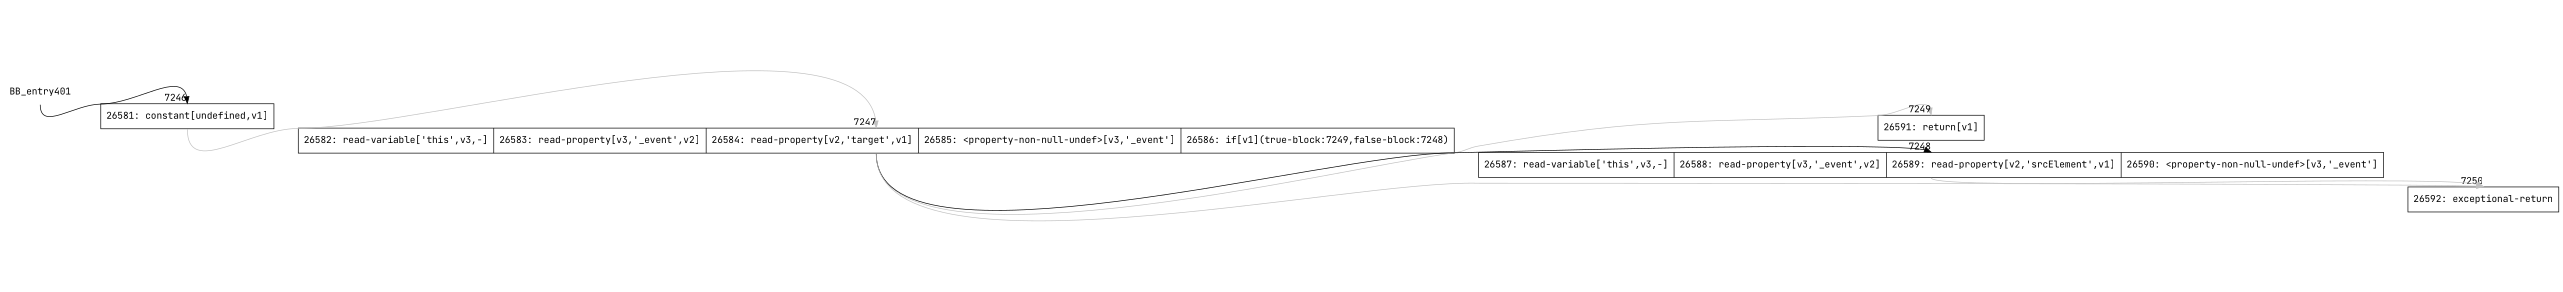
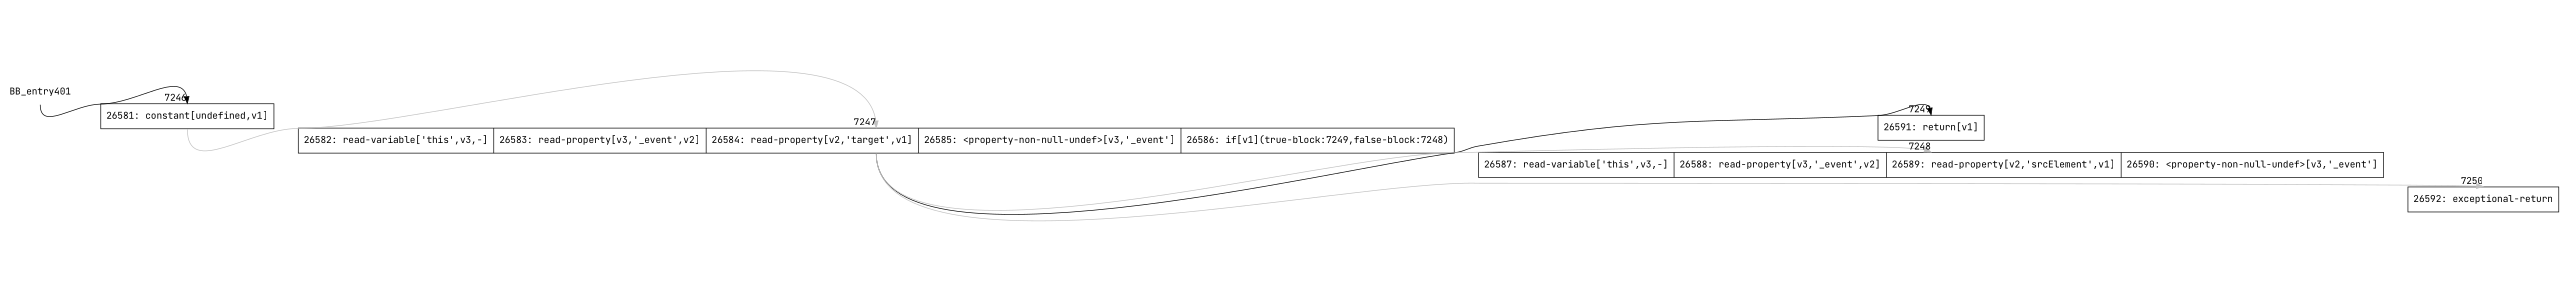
(1386, 159) -> (1386, 159)
(1391, 163) -> (1391, 163)
(2204, 182) -> none
